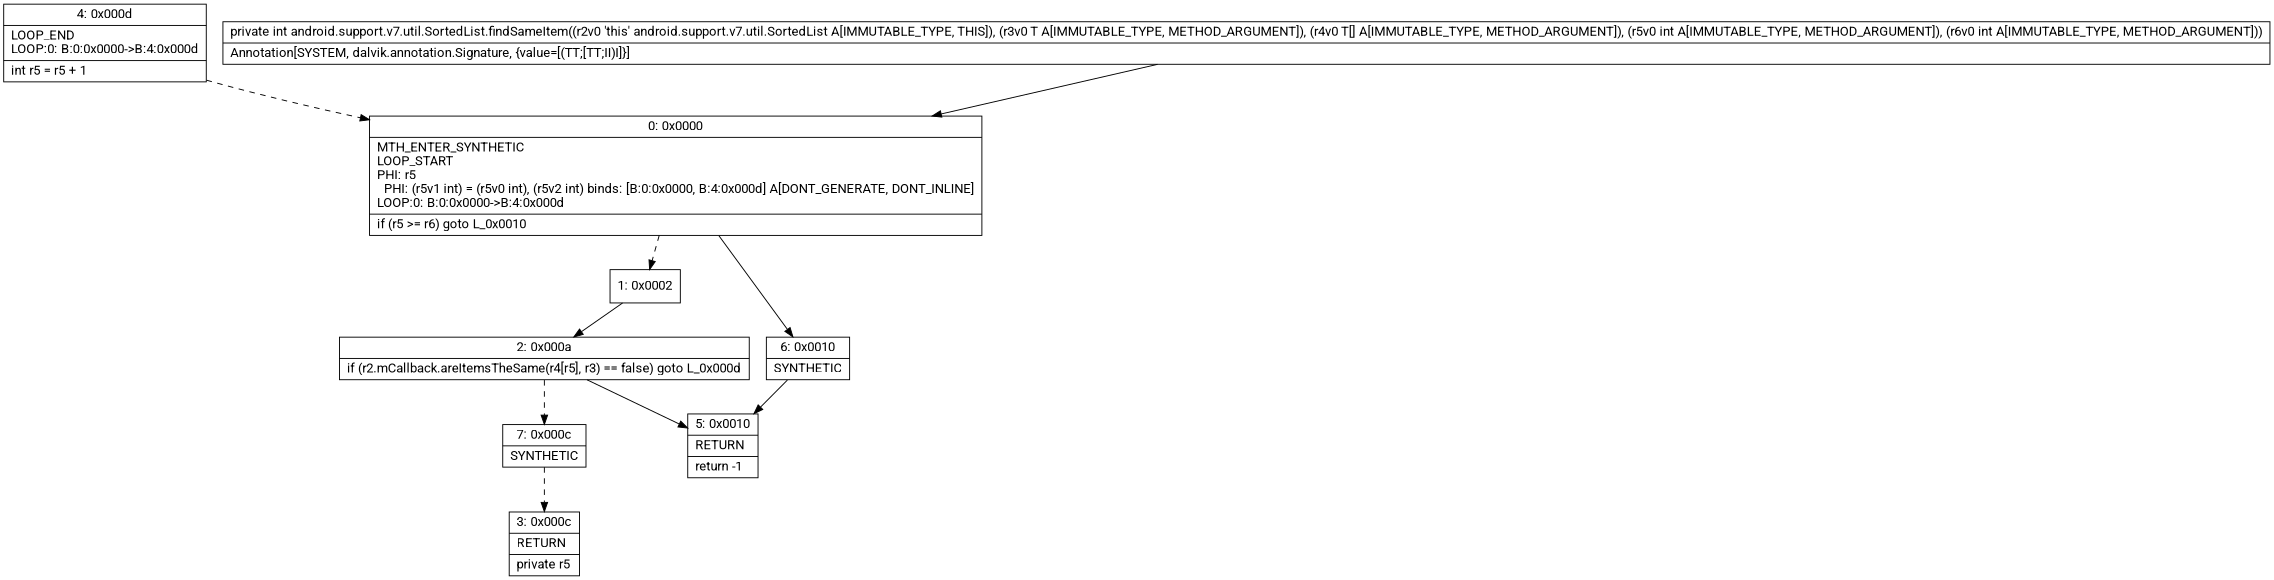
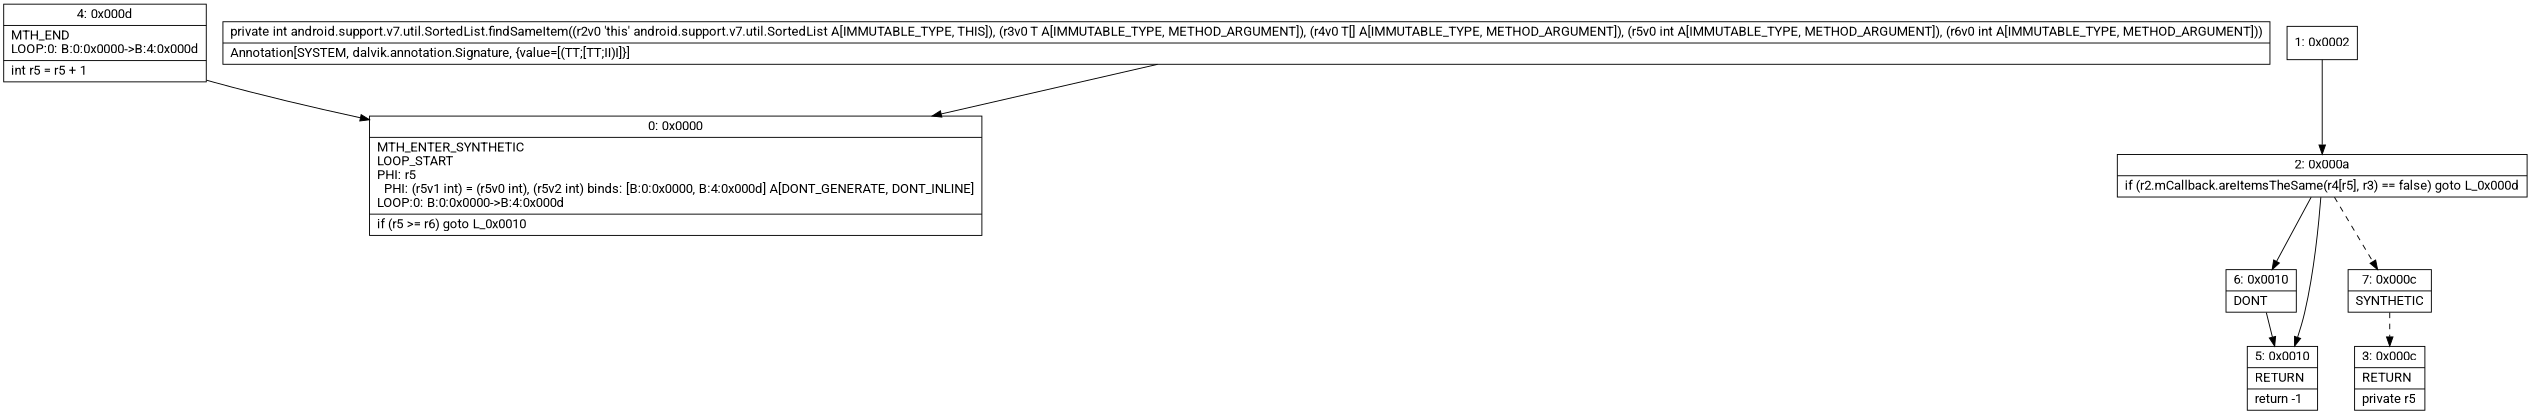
(43, 36) -> (41, 36)
(283, 100) -> (283, 100)
(656, 248) -> none
(753, 282) -> (2294, 229)
(808, 369) -> (2251, 301)
